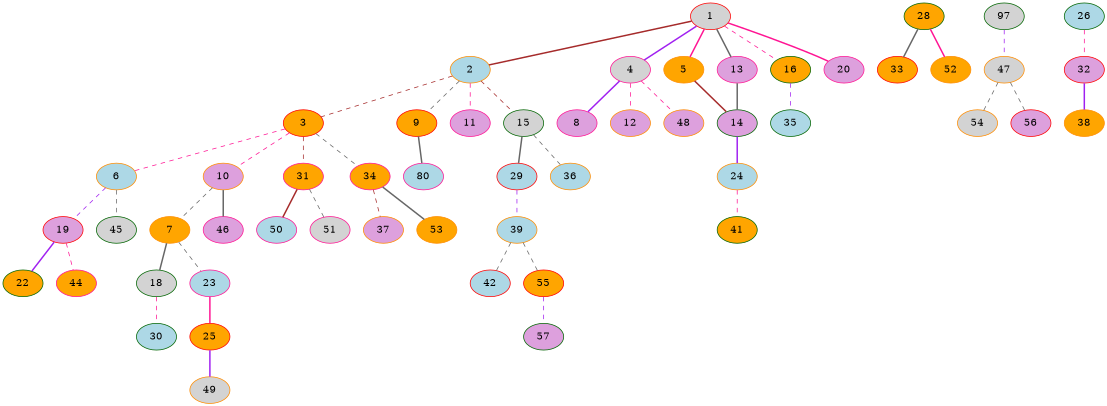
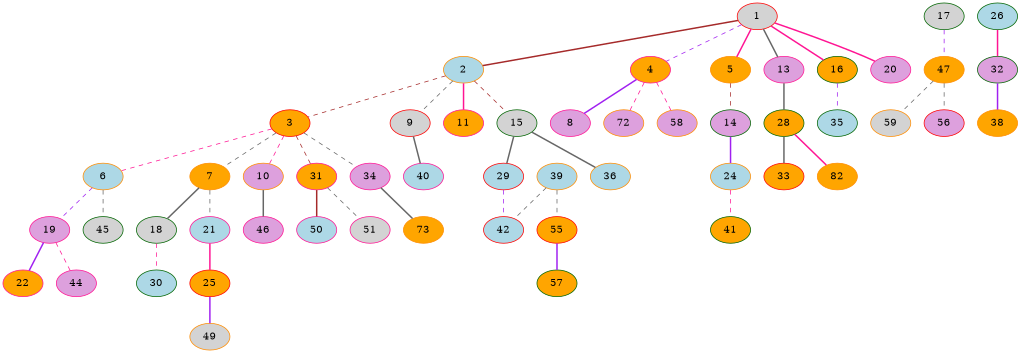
(1004, 16) -> (944, 16)
(670, 43) -> (704, 43)
(751, 43) -> (797, 43)
(1084, 43) -> (998, 43)
(630, 70) -> (650, 70)
(951, 70) -> (837, 177)
(1004, 70) -> (944, 70)
(1084, 70) -> (998, 70)
(470, 96) -> (464, 96)
(710, 96) -> (731, 96)
(737, 96) -> (784, 96)
(417, 123) -> (410, 123)
(470, 123) -> (464, 123)
(630, 123) -> (624, 123)
(684, 123) -> (677, 123)
(978, 123) -> (891, 123)
(547, 150) -> (564, 150)
(370, 177) -> (370, 177)
(423, 177) -> (423, 177)
(197, 203) -> (250, 150)
(517, 203) -> (504, 203)
(63, 230) -> (50, 230)
(383, 230) -> none
(437, 230) -> (423, 230)
(23, 283) -> (23, 283)
(76, 283) -> (76, 283)
(210, 283) -> (210, 230)
(544, 310) -> (557, 257)
(544, 337) -> (557, 283)
